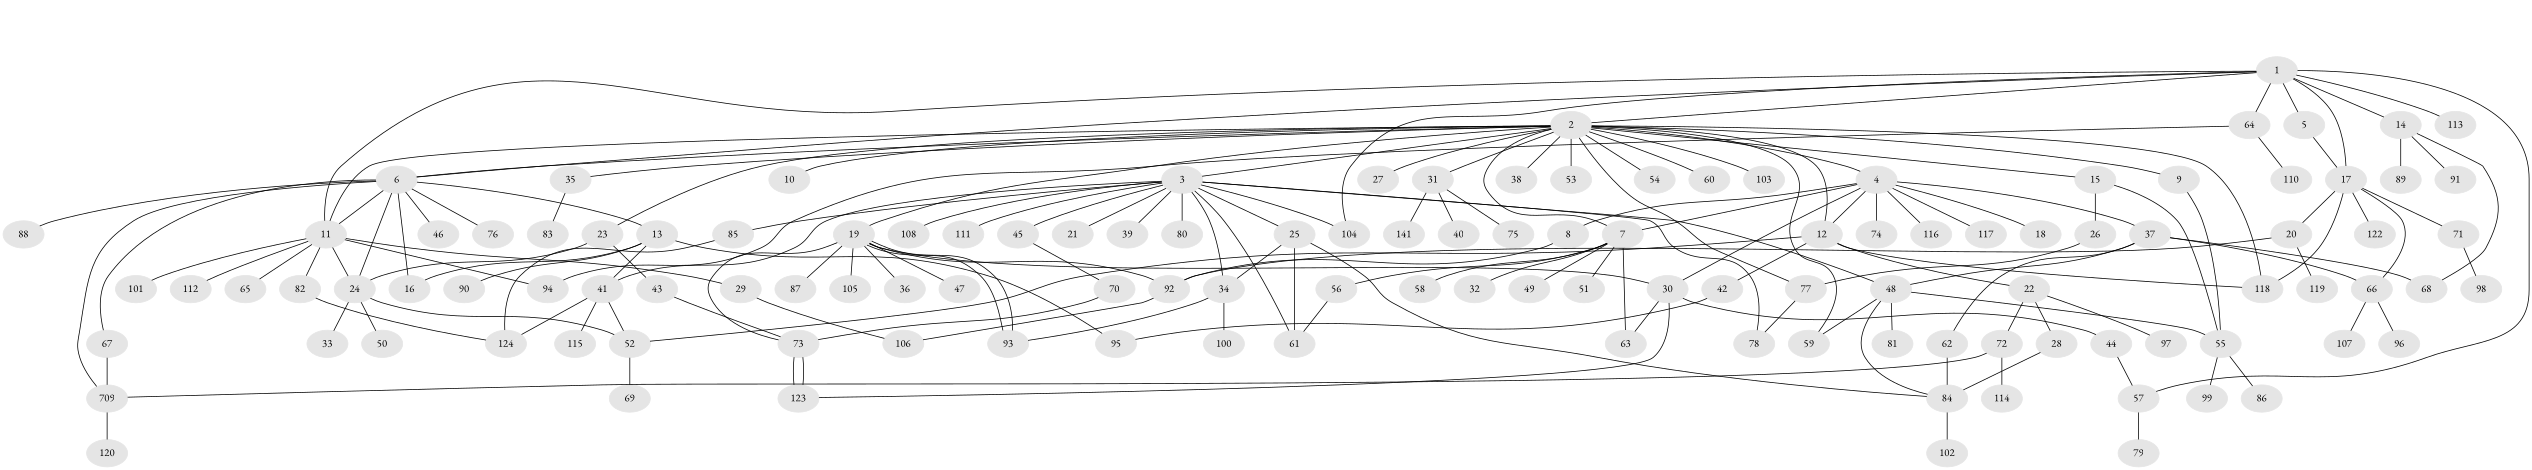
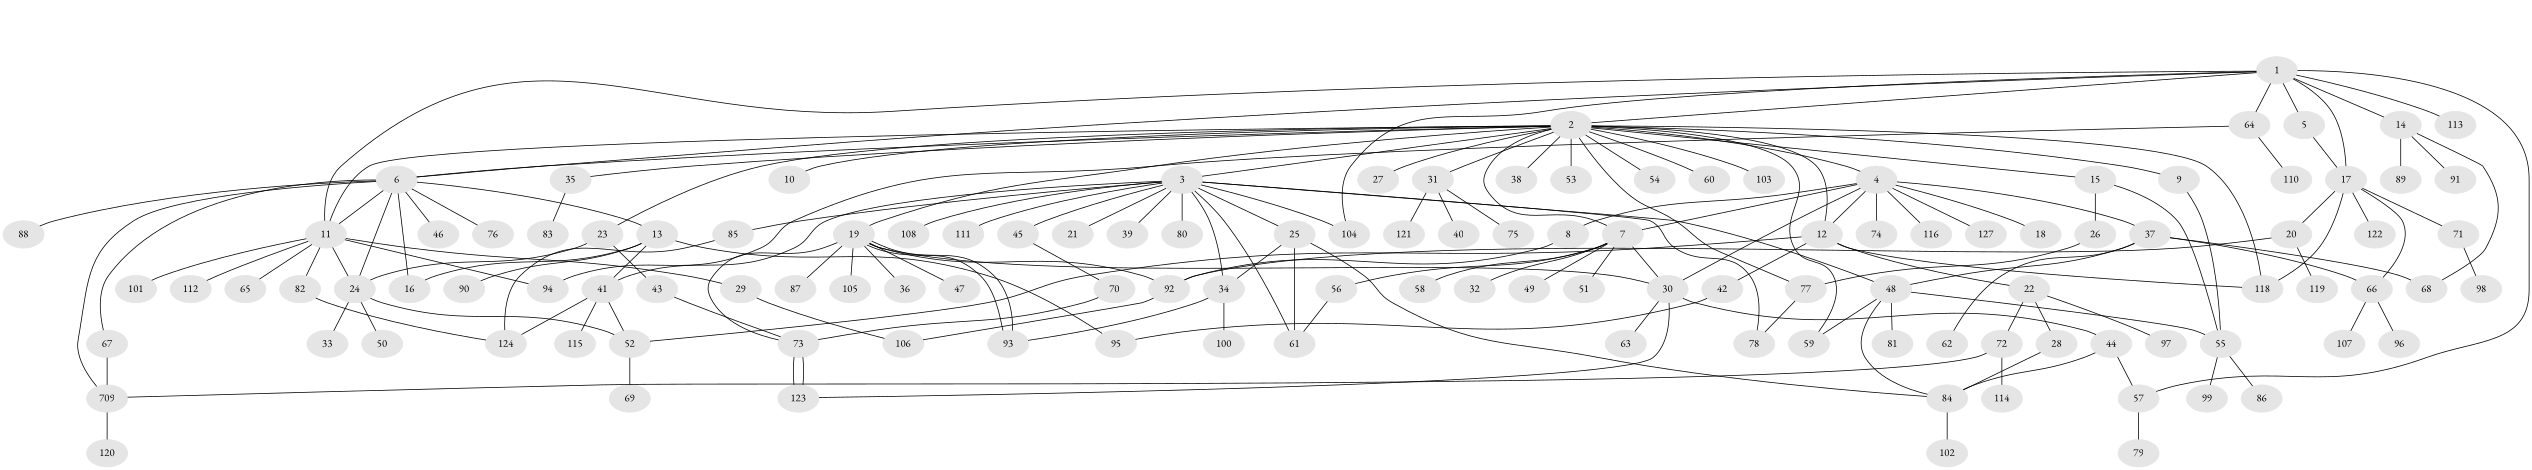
(1404, 234) -> (1404, 234)
(1986, 234) -> (1986, 234)
(1624, 289) -> (1645, 262)
(1947, 371) -> (2029, 371)
